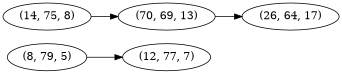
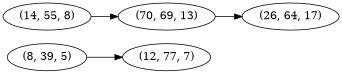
(47, 17) -> (47, 17)
(47, 57) -> (47, 57)
